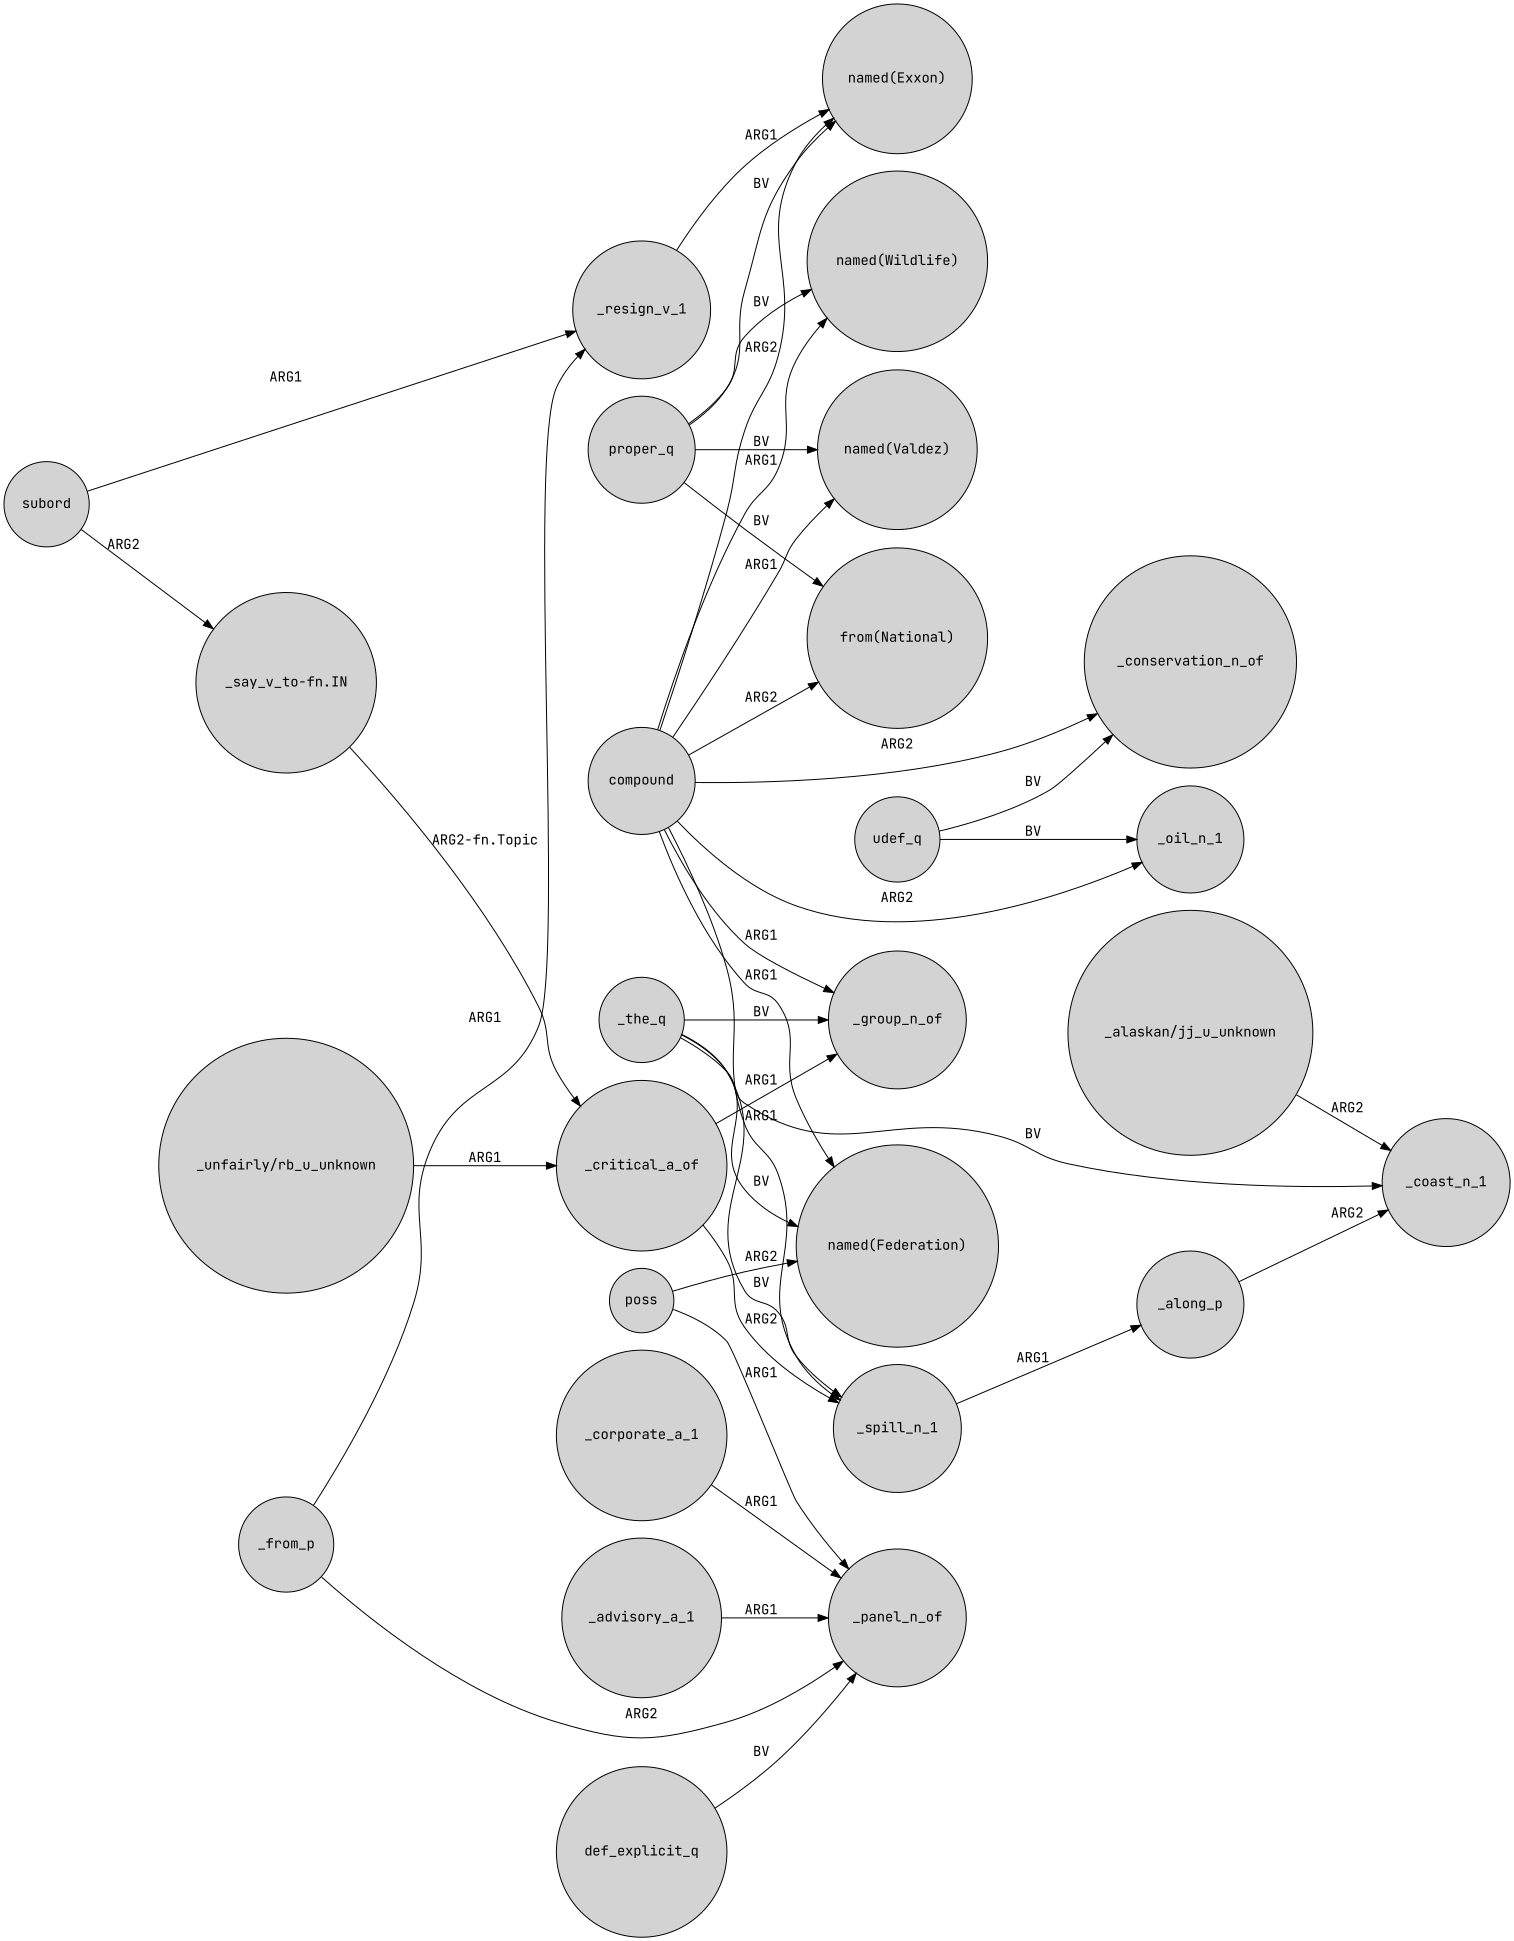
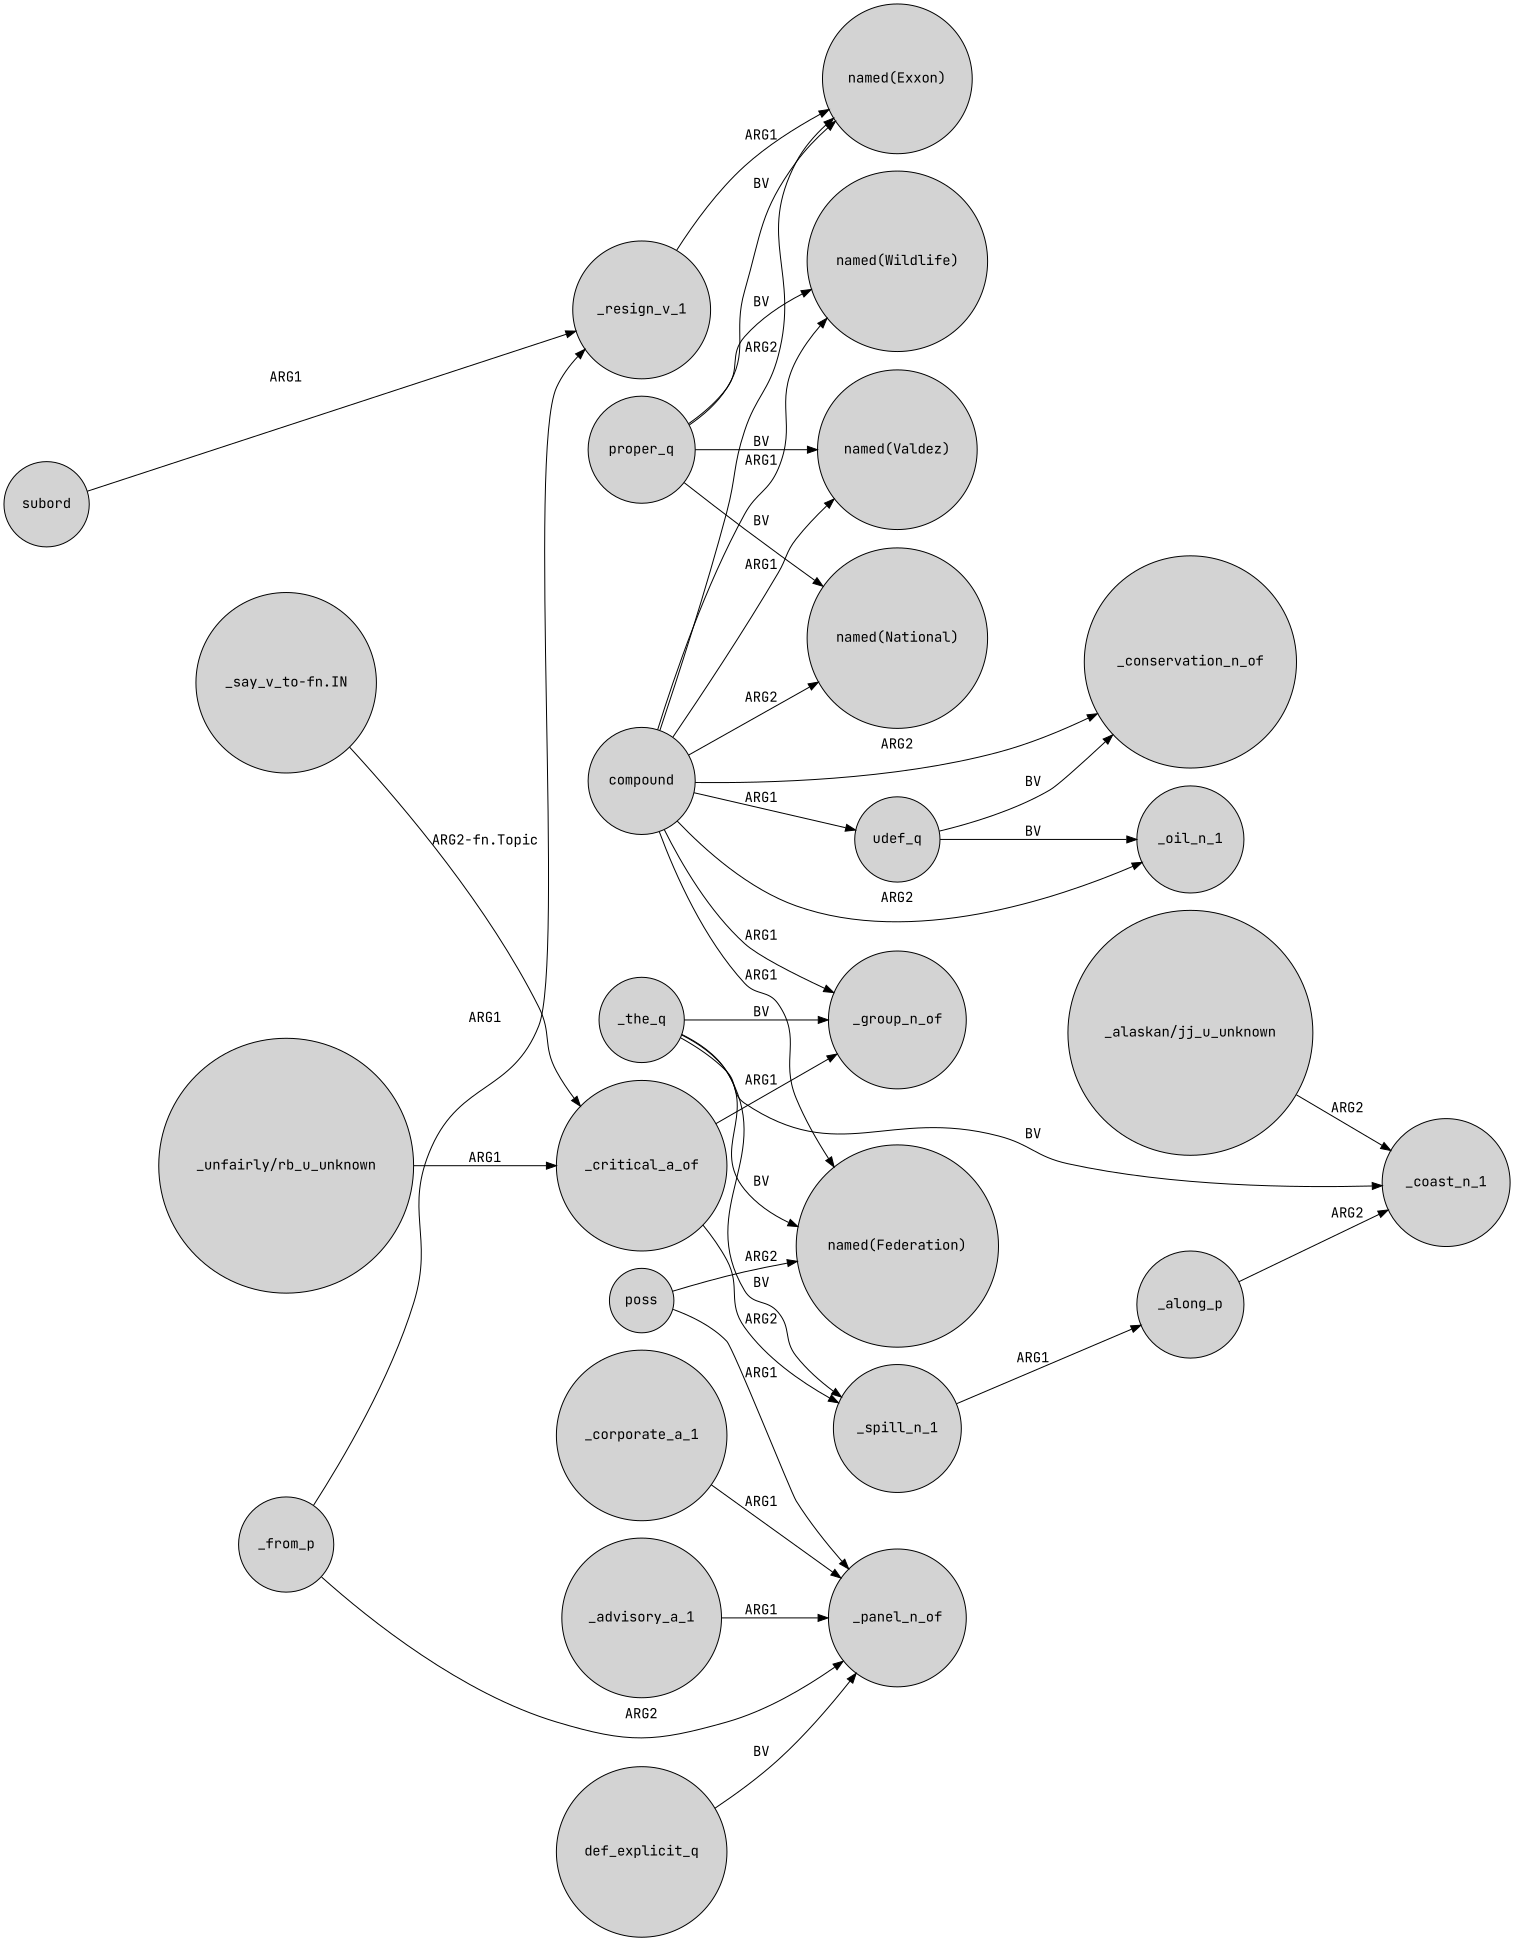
(143, 576) -> none
(897, 638) -> (897, 638)
(758, 1145) -> (770, 810)
